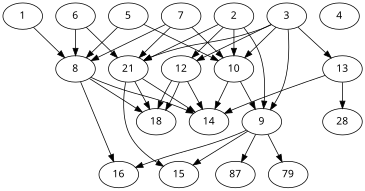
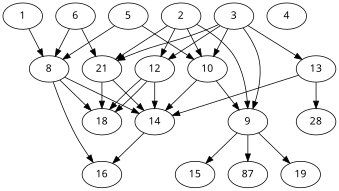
(181, 16) -> none
(127, 128) -> none
(195, 149) -> (131, 145)
(288, 175) -> (301, 175)
